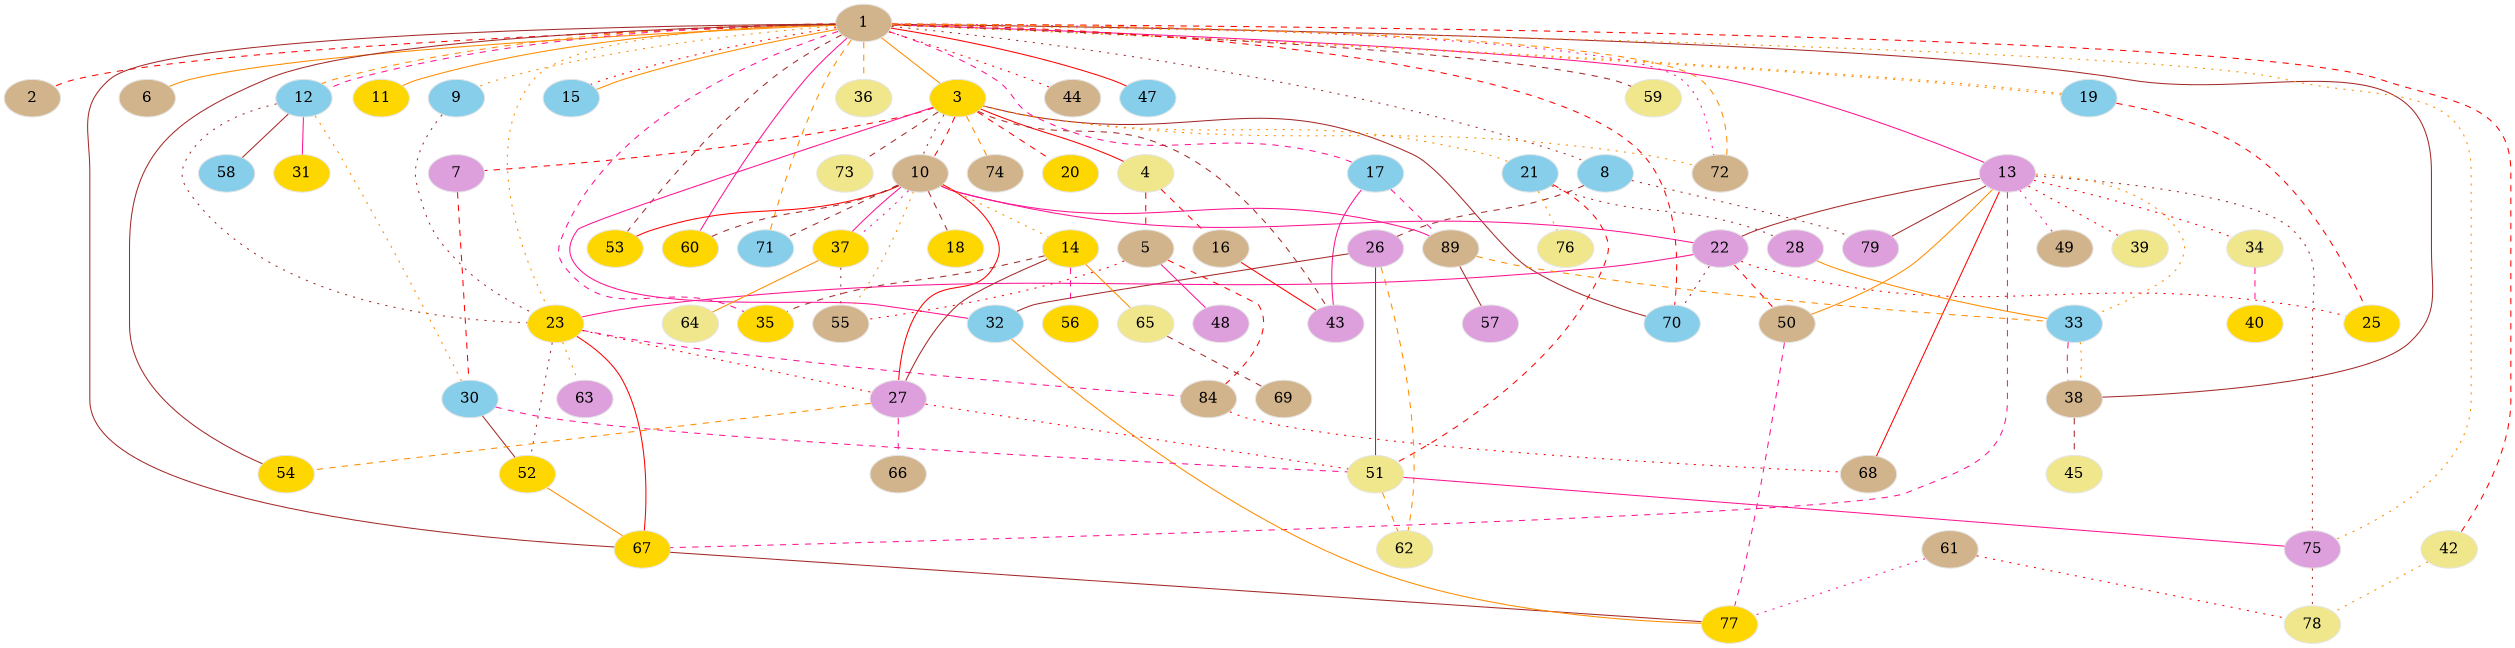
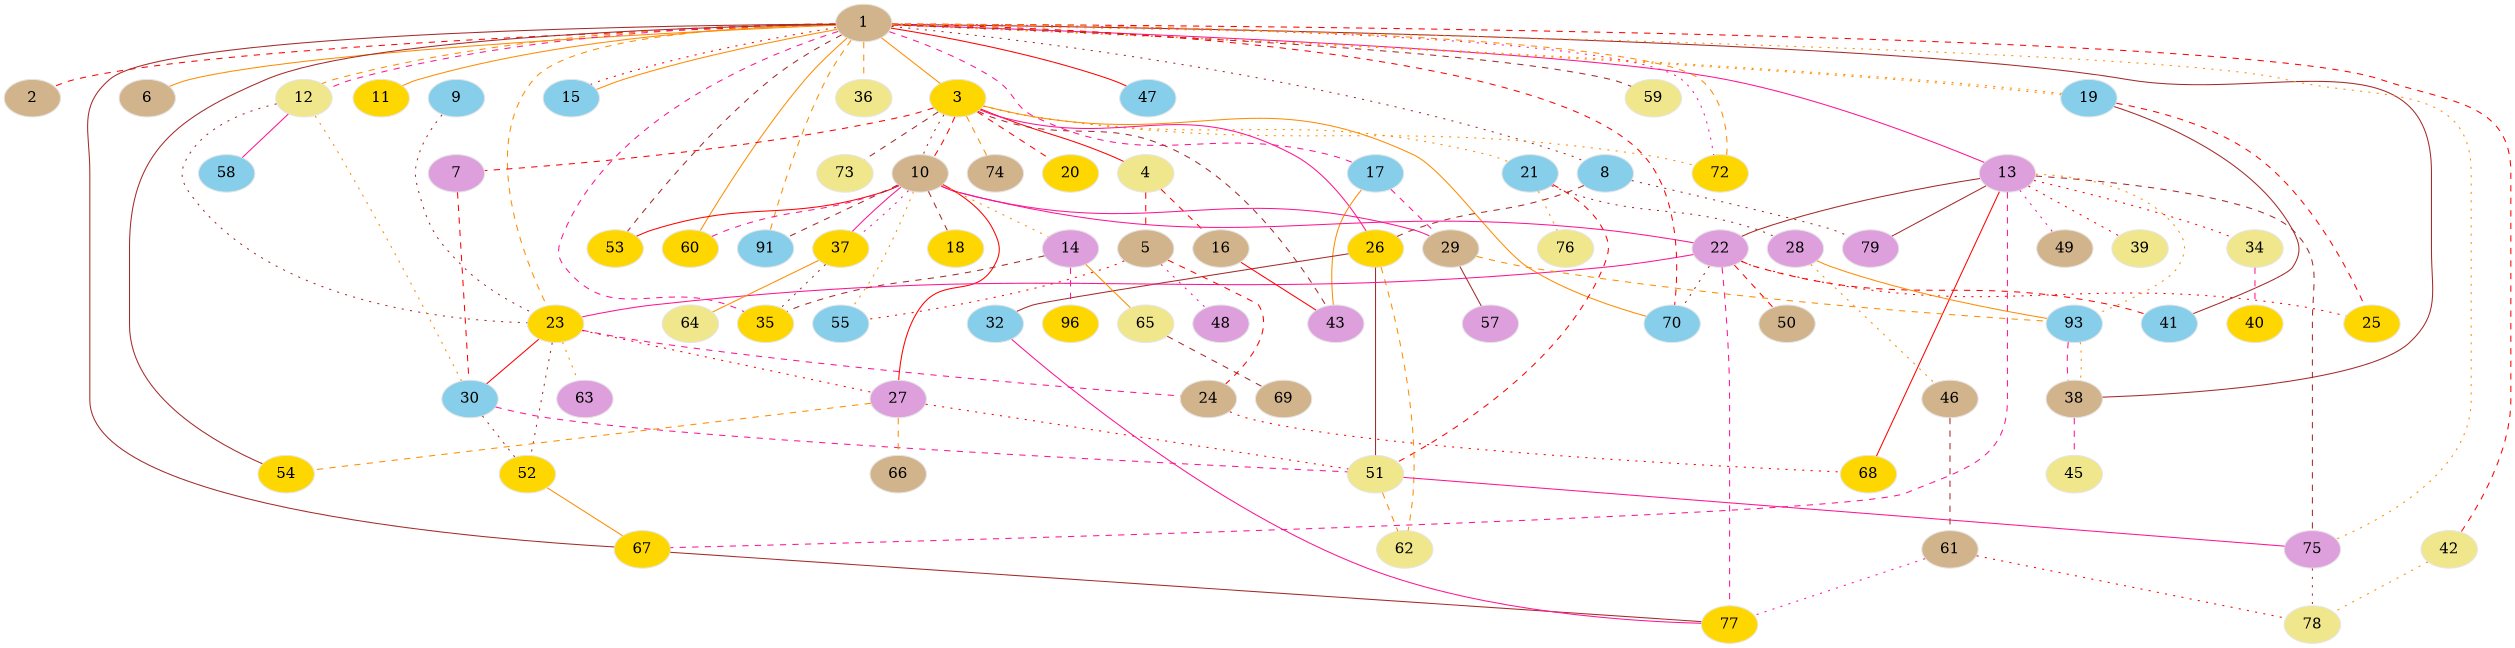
(656, 47) -> none
(590, 51) -> (564, 60)
(304, 98) -> (304, 98)
(1073, 98) -> none
(1309, 122) -> (1309, 122)
(767, 129) -> (767, 129)
(265, 136) -> (265, 136)
(302, 173) -> none
(1720, 173) -> (1720, 173)
(767, 218) -> (767, 218)
(1335, 244) -> (1335, 244)
(2306, 246) -> (2306, 246)
(766, 249) -> (766, 249)
(1071, 249) -> (1071, 249)
(1376, 249) -> (1376, 249)
(1451, 249) -> (1451, 249)
(572, 259) -> (1293, 155)
(1911, 265) -> none
(841, 283) -> (804, 285)
(1189, 291) -> (1189, 291)
(973, 295) -> none
(841, 324) -> (841, 324)
(1071, 324) -> (1071, 324)
(2074, 324) -> (2074, 324)
none -> (2169, 324)
(1208, 399) -> (1208, 399)
none -> (1950, 399)
(637, 417) -> (513, 362)
(499, 437) -> (499, 437)
(898, 437) -> (898, 437)
(2074, 437) -> (2074, 437)
(1869, 474) -> (1869, 474)
(1763, 475) -> (1730, 436)
(1328, 551) -> (1328, 551)
